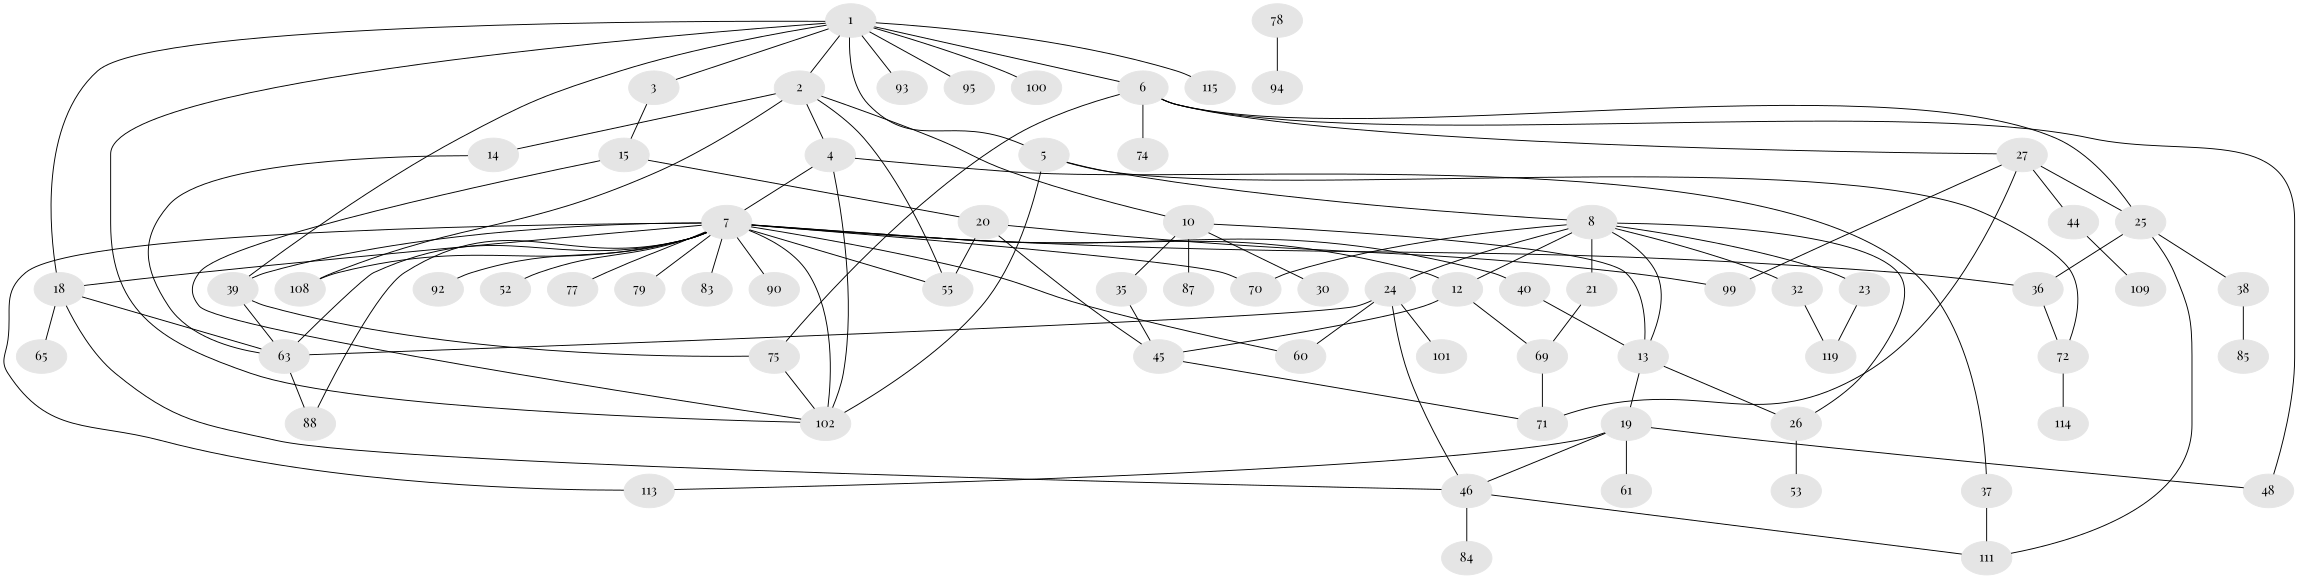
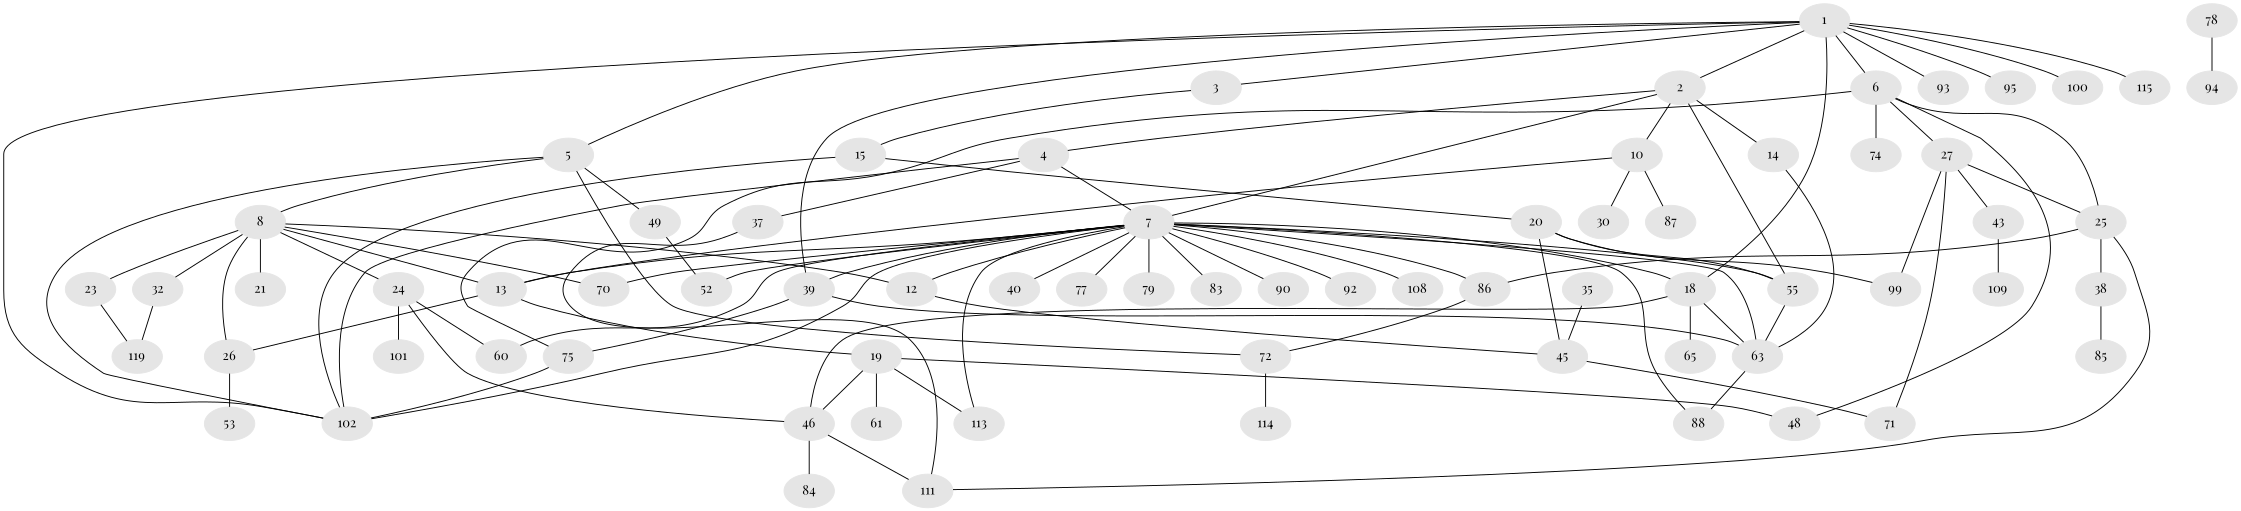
(559, 208) -> (1415, 155)
none -> (655, 222)
(2073, 222) -> (1998, 222)
(1155, 256) -> none
(2038, 289) -> (1485, 289)
(1584, 323) -> (824, 249)
(841, 334) -> (1775, 323)
(1542, 357) -> none
